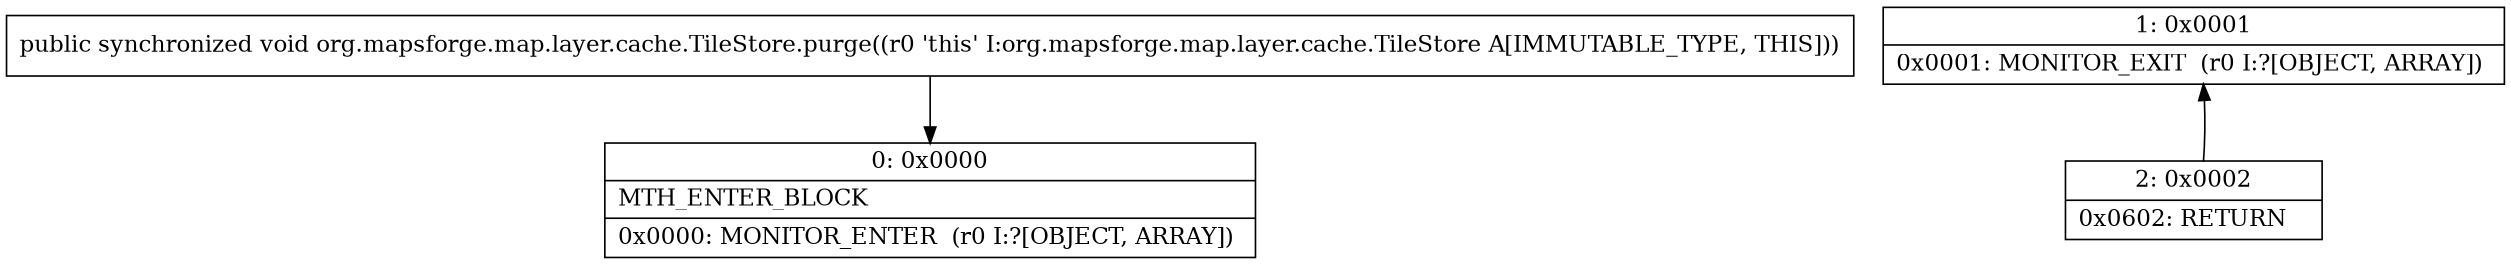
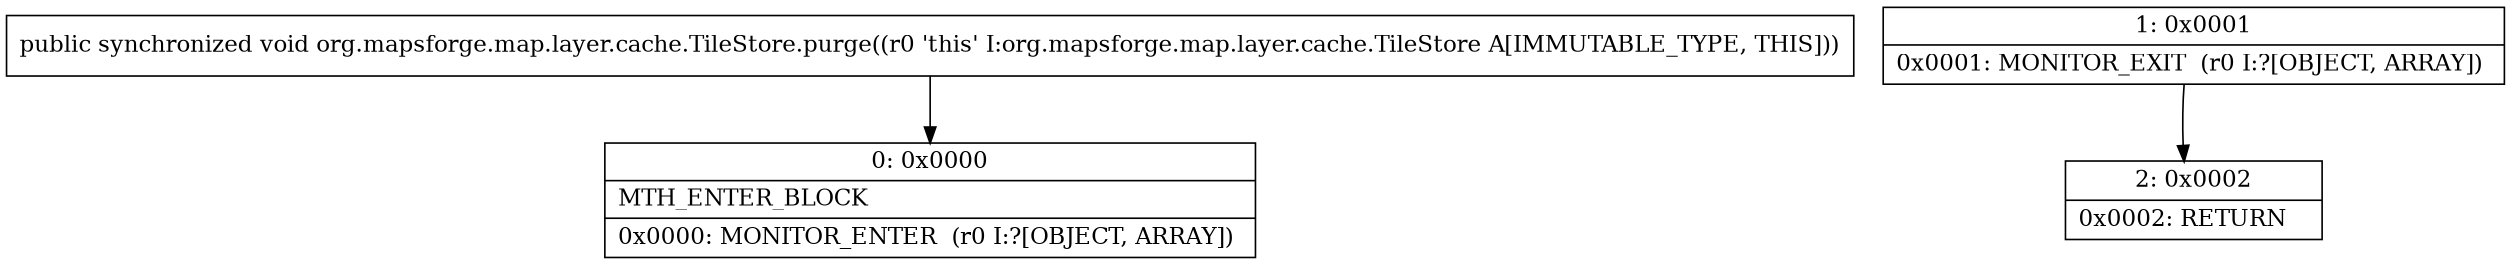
(2205, 131) -> (2183, 115)
(2194, 219) -> (2194, 219)
